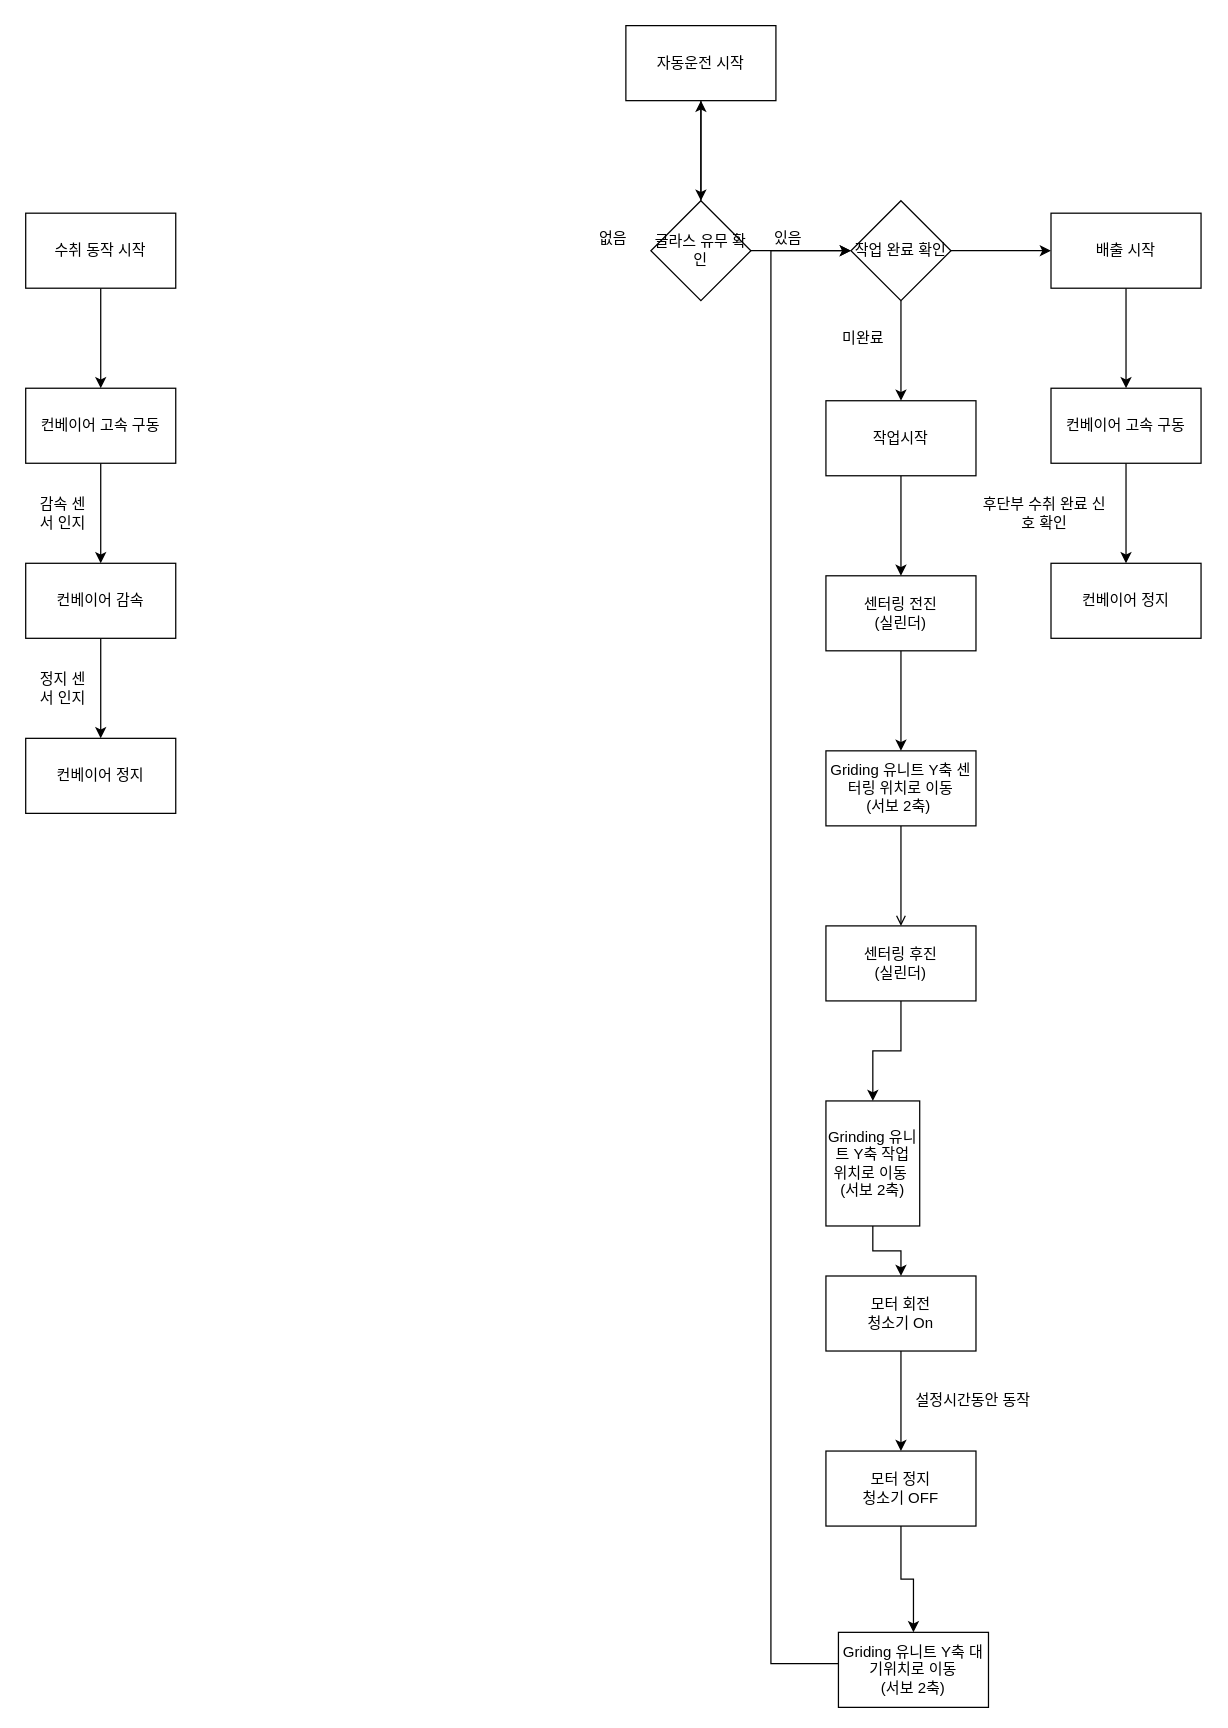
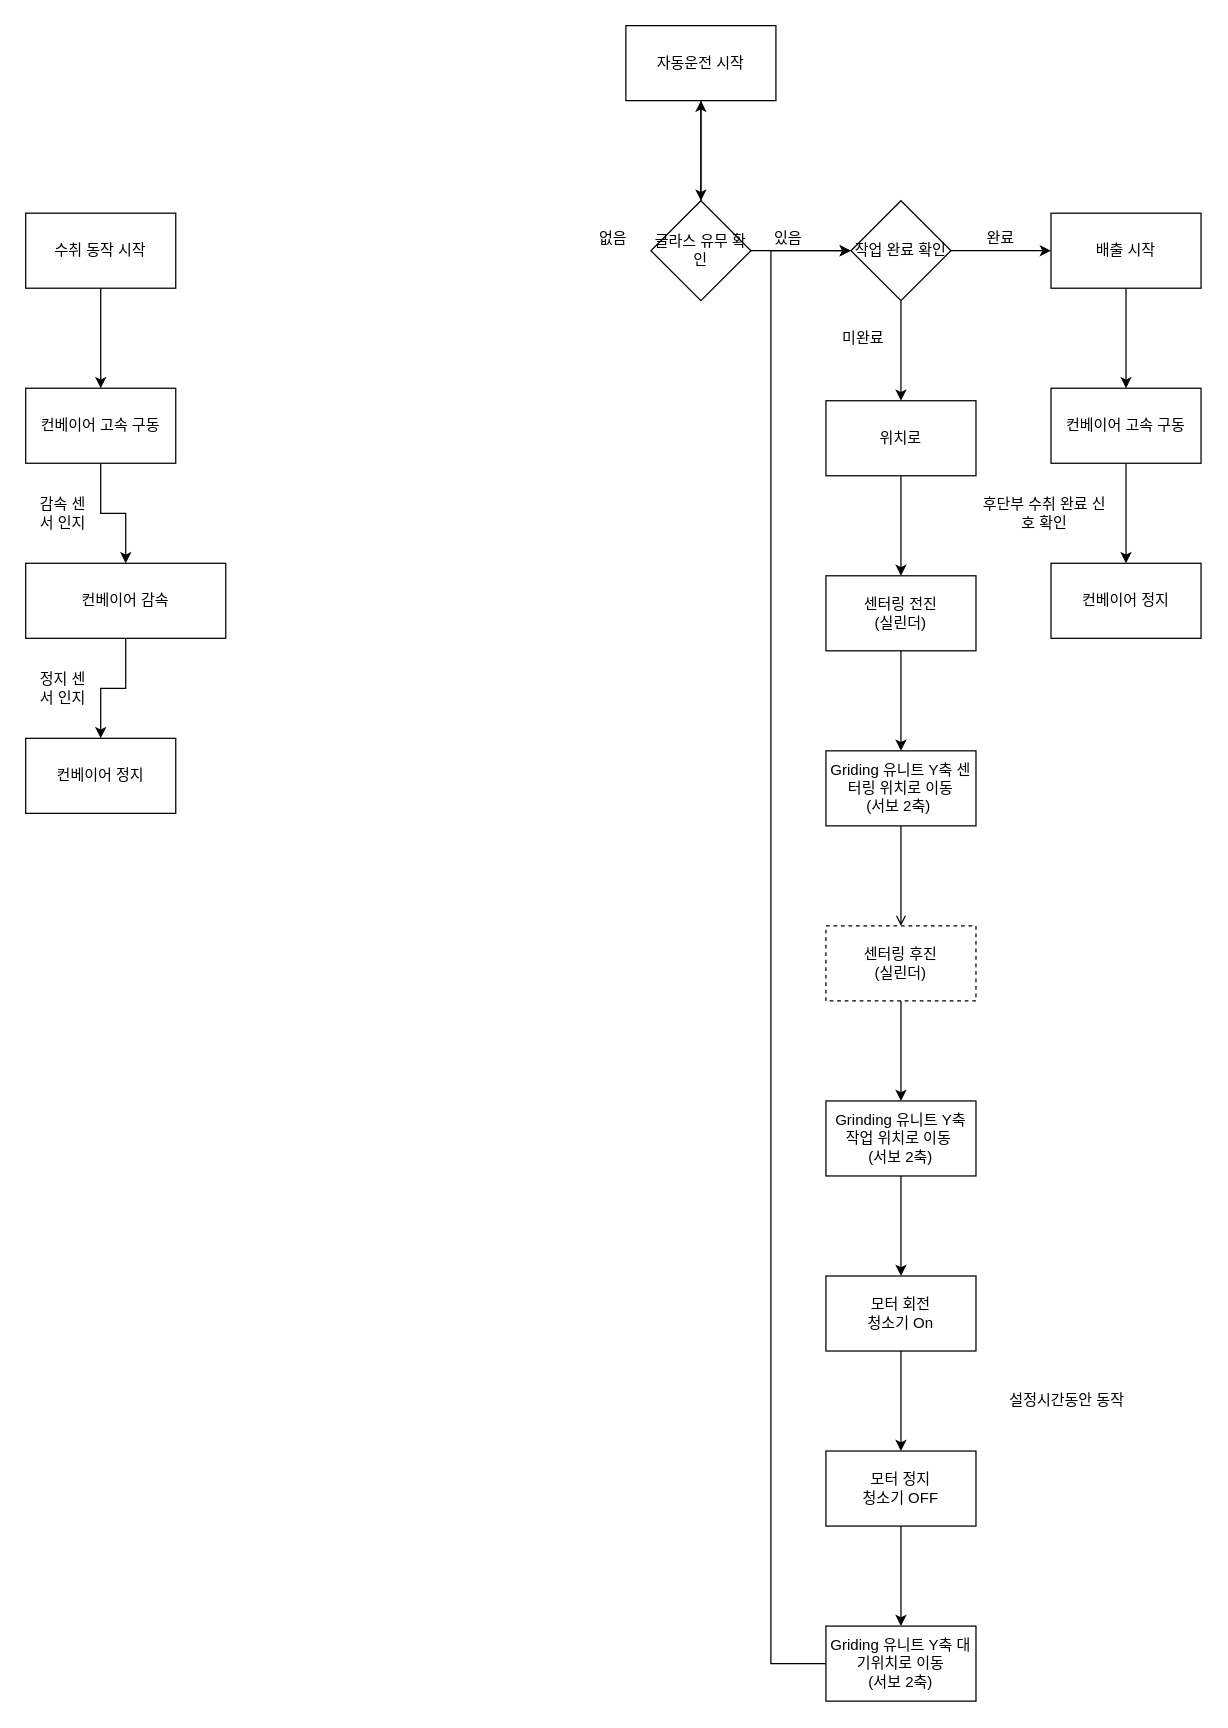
none -> (1001, 238)
(901, 438) -> (901, 438)
(101, 601) -> (126, 601)
(901, 963) -> (901, 963)
(873, 1163) -> (901, 1138)
(973, 1401) -> (1067, 1401)
(913, 1669) -> (901, 1663)
